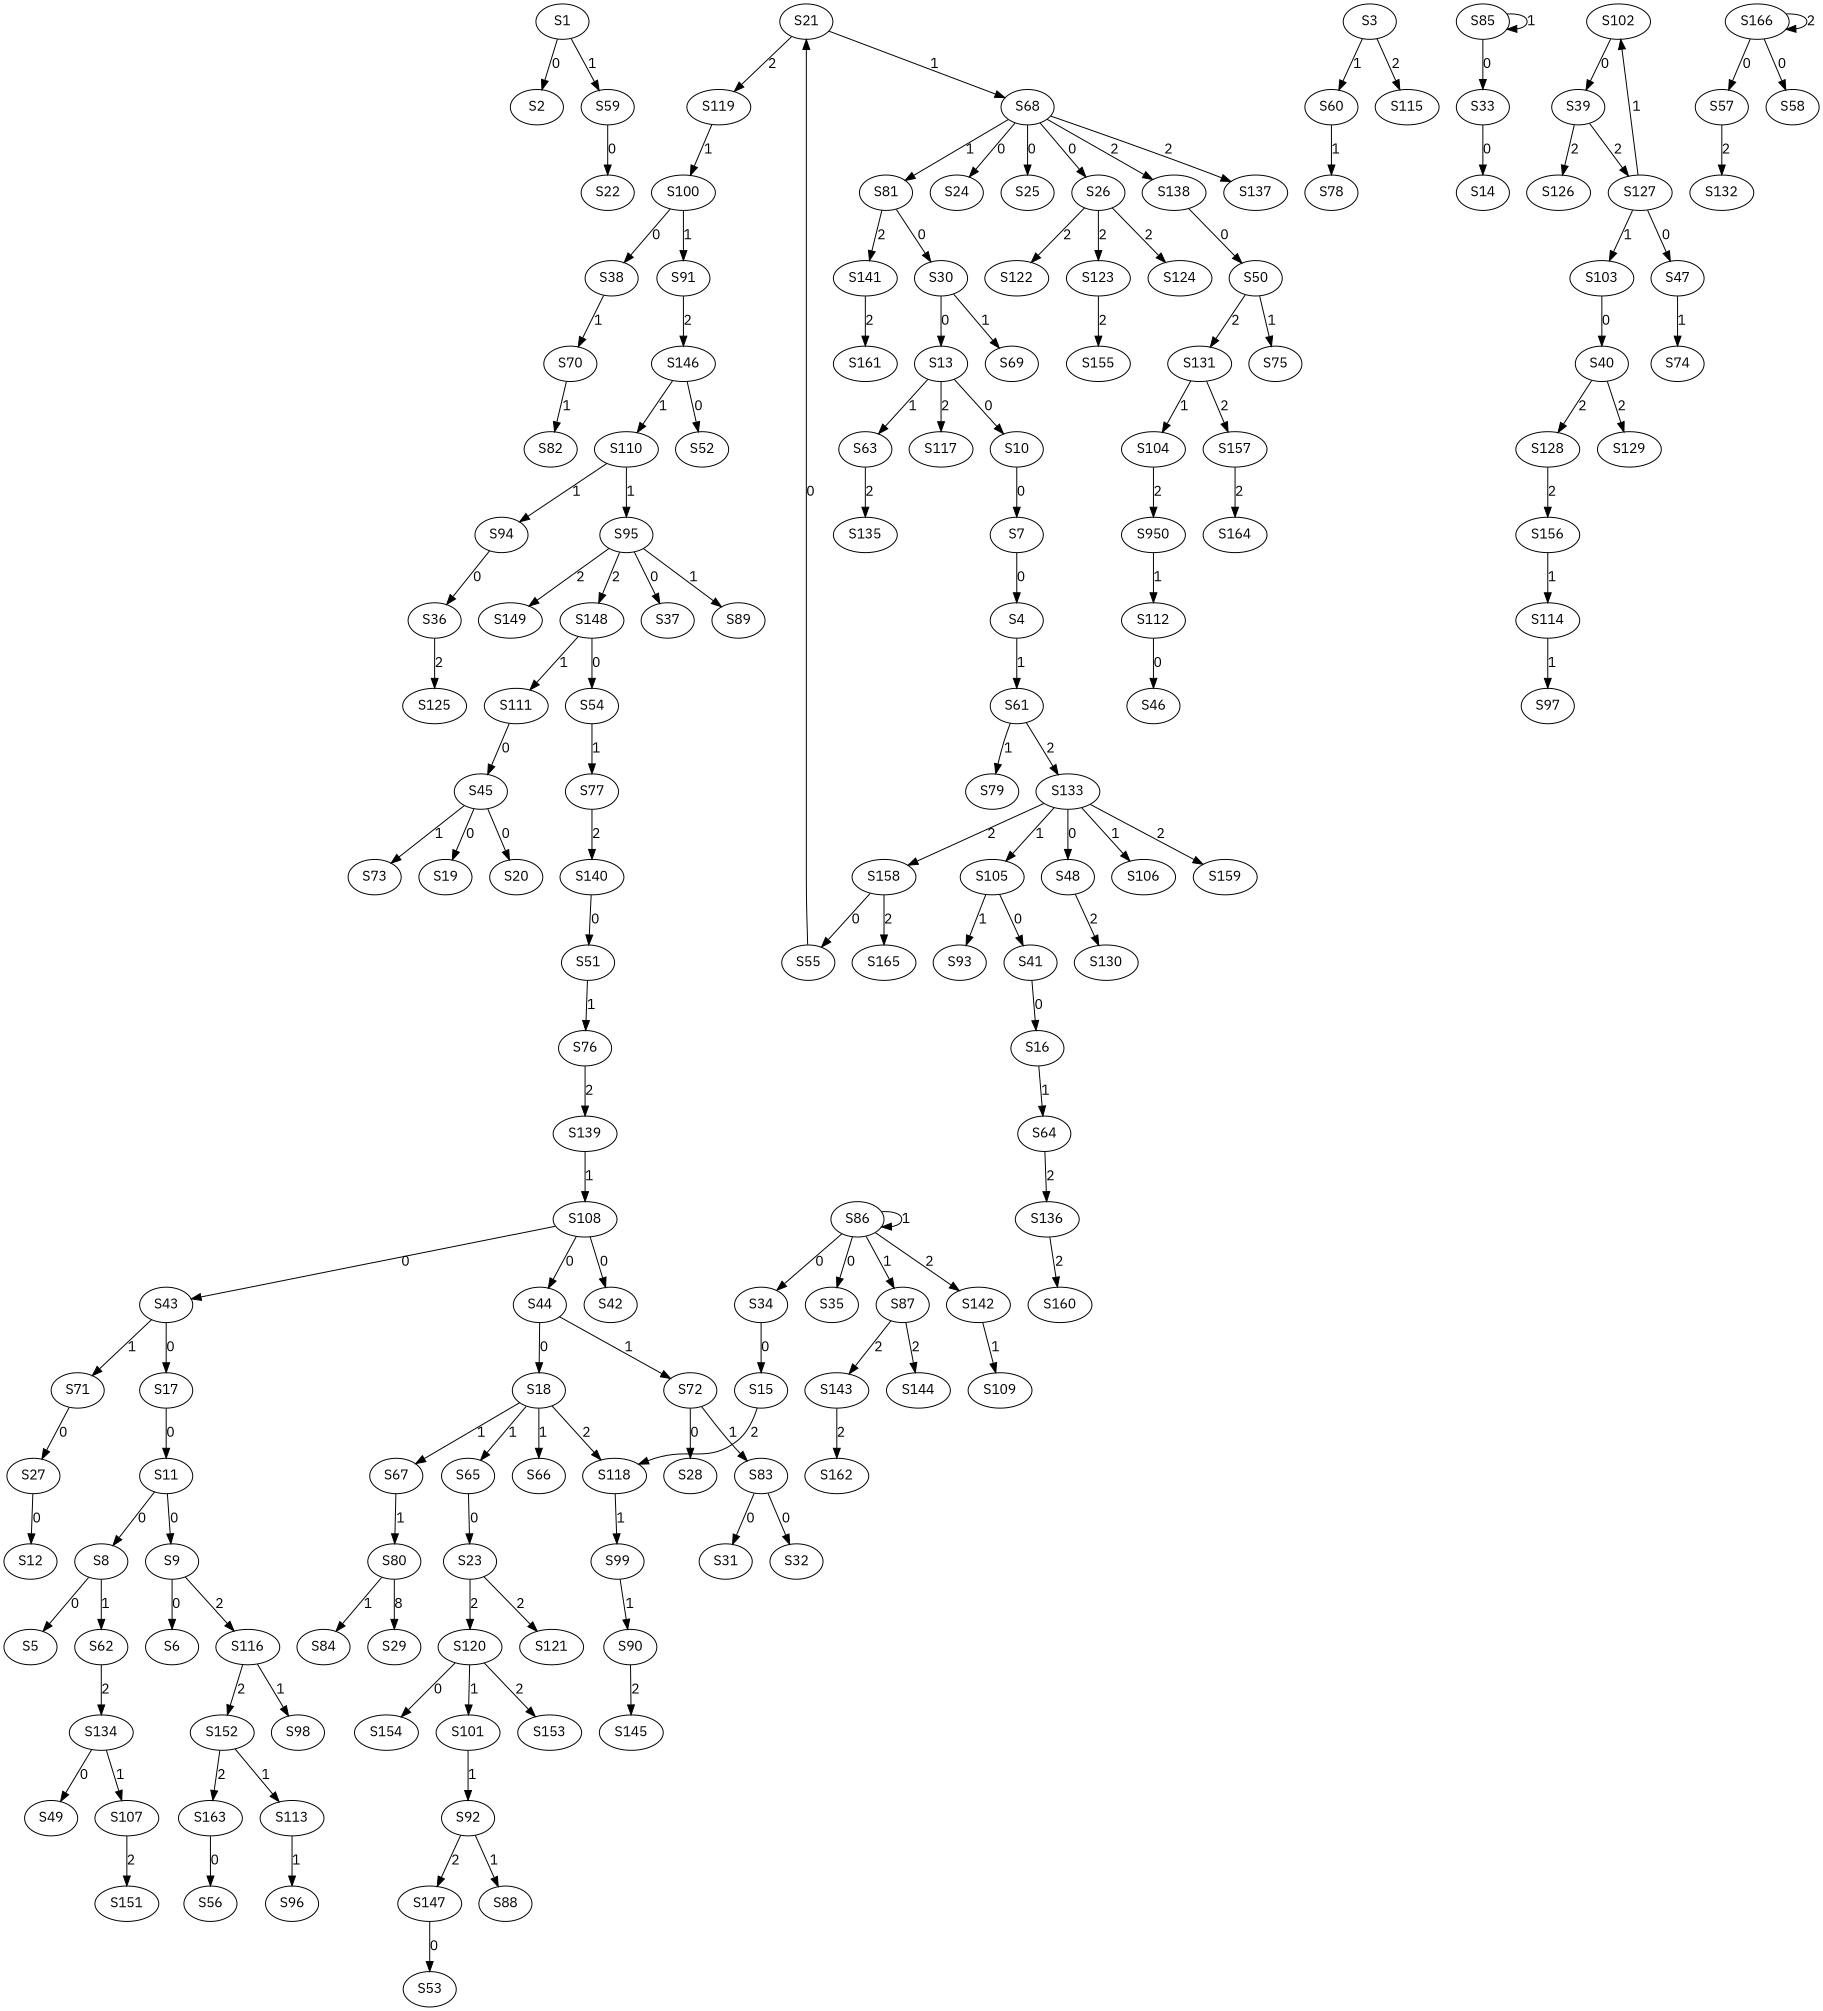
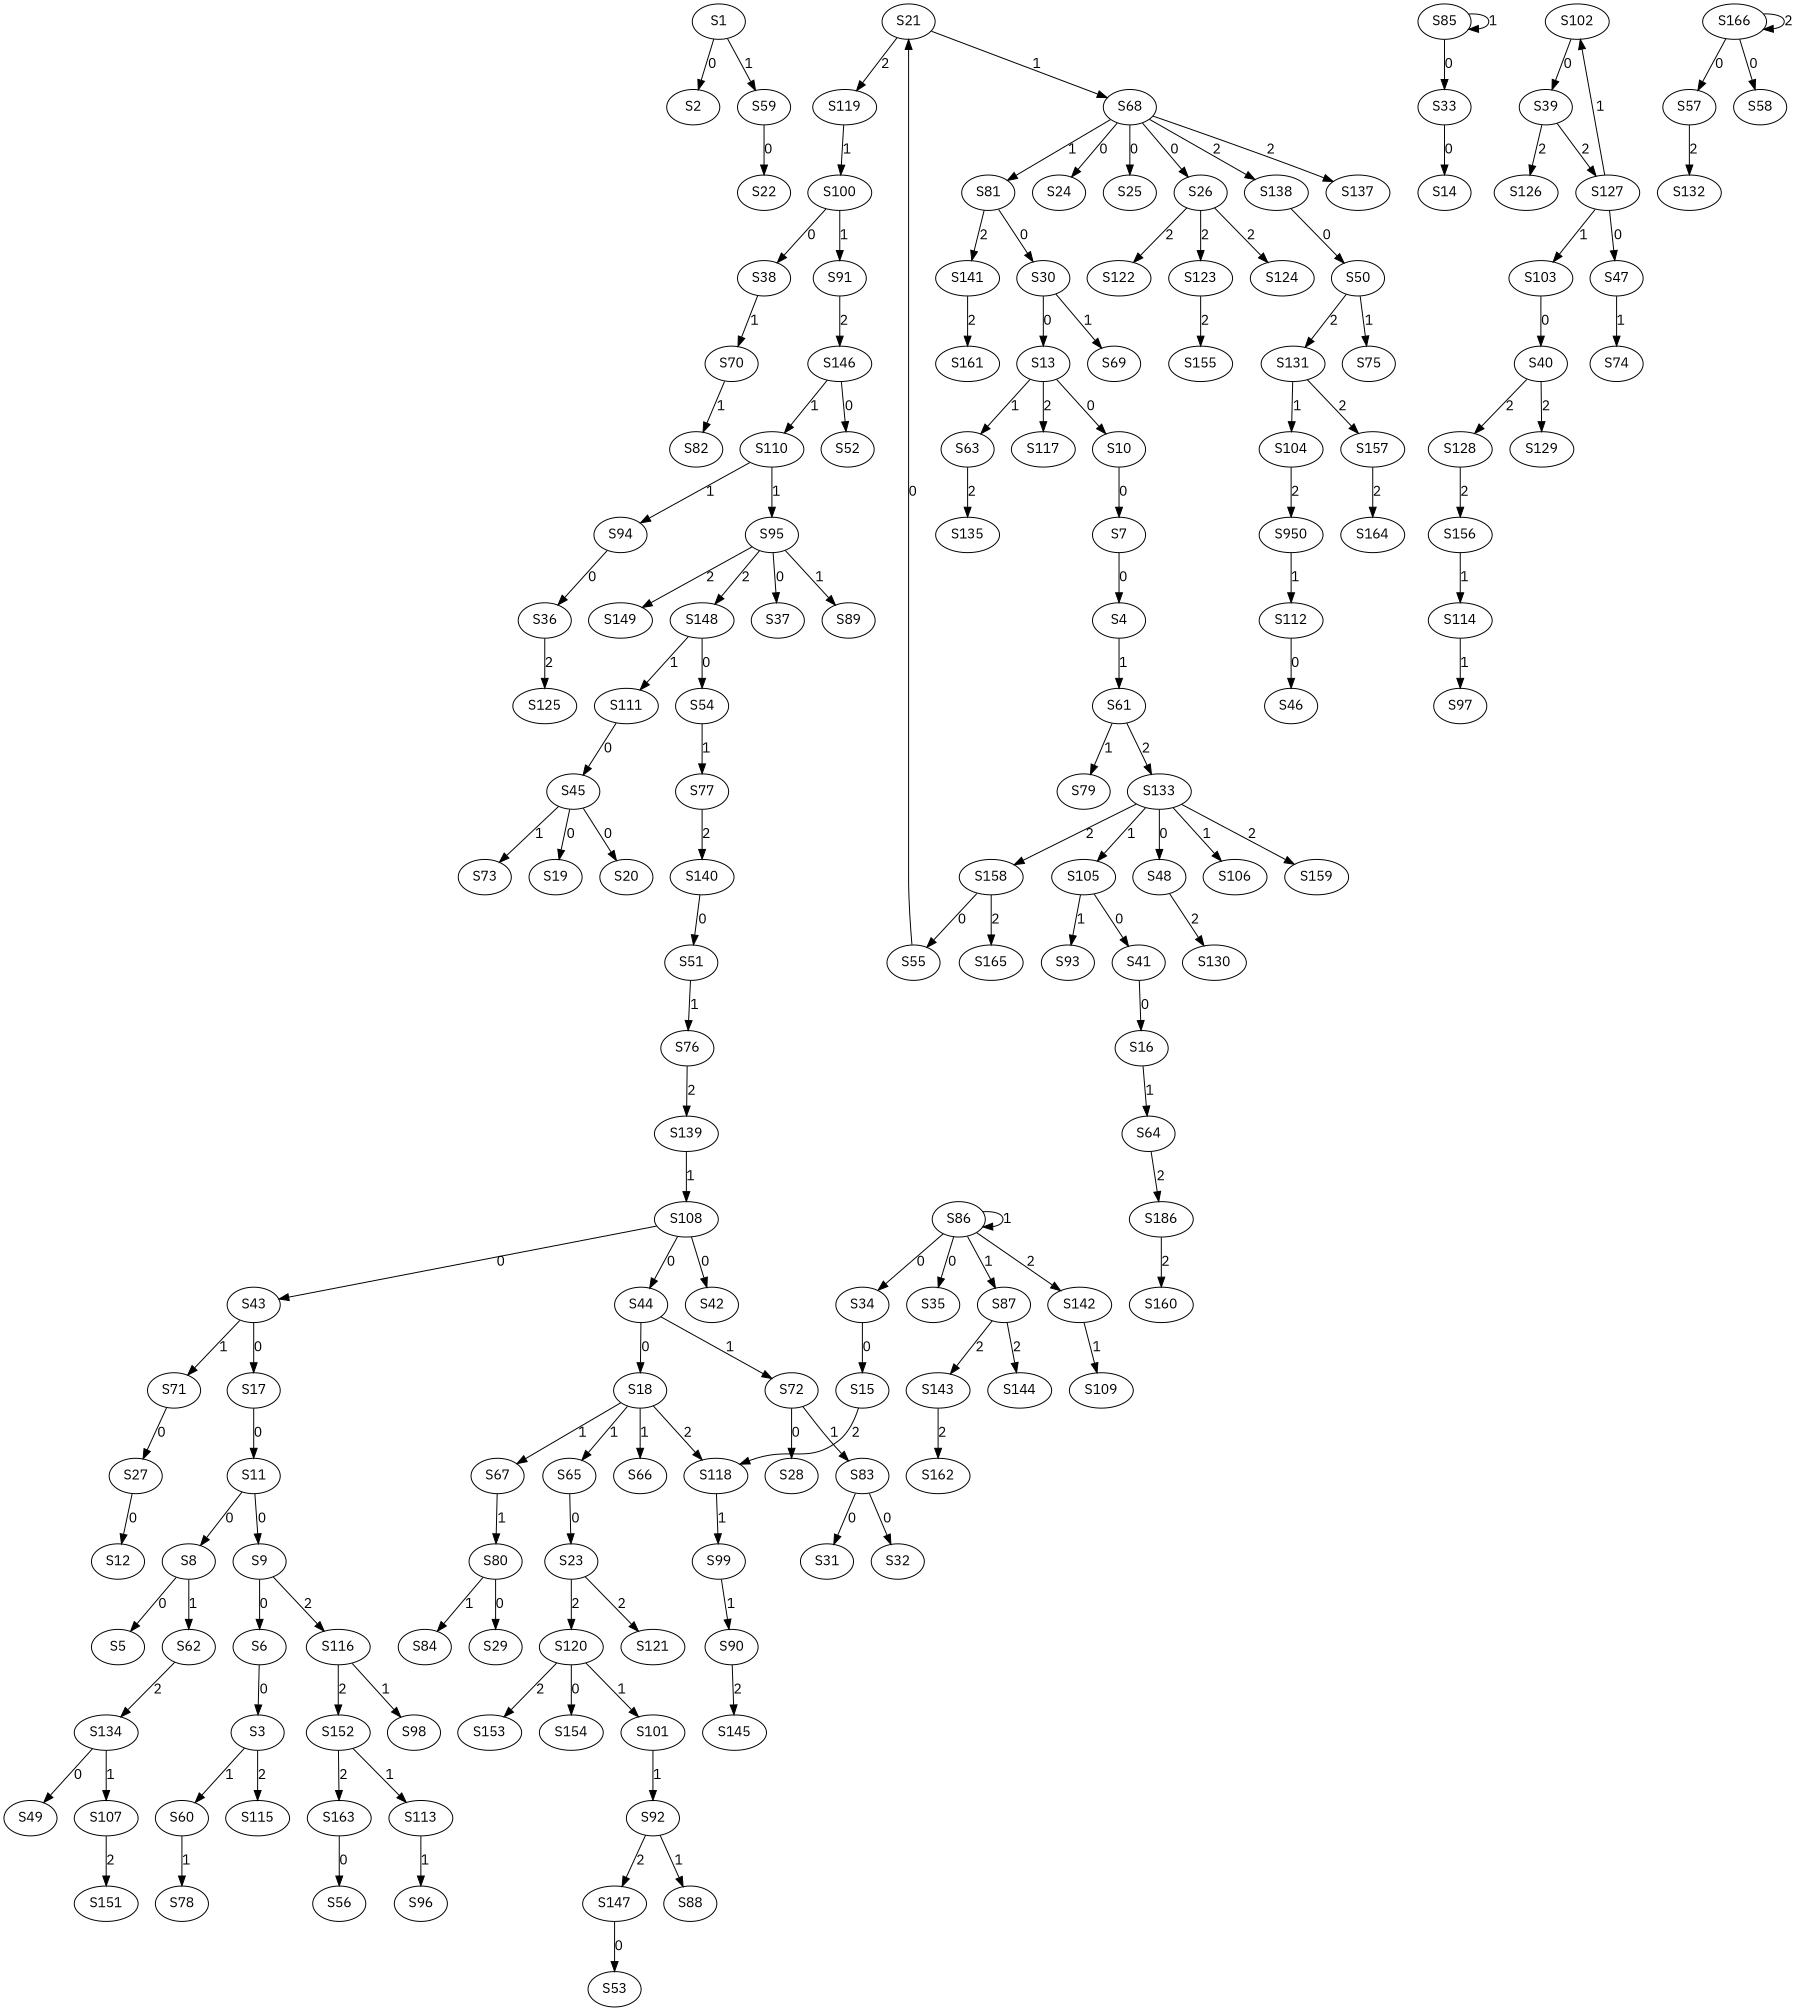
(1047, 1219) -> (1161, 1219)
(399, 1604) -> (500, 1604)
none -> (259, 1685)
